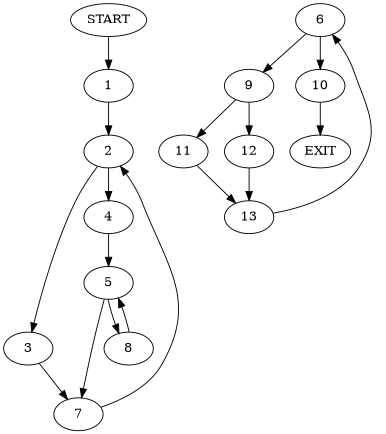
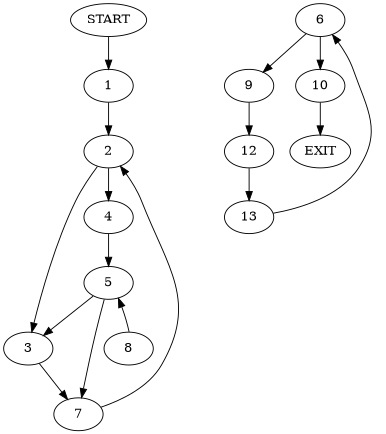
(183, 151) -> none
(111, 312) -> (72, 313)
